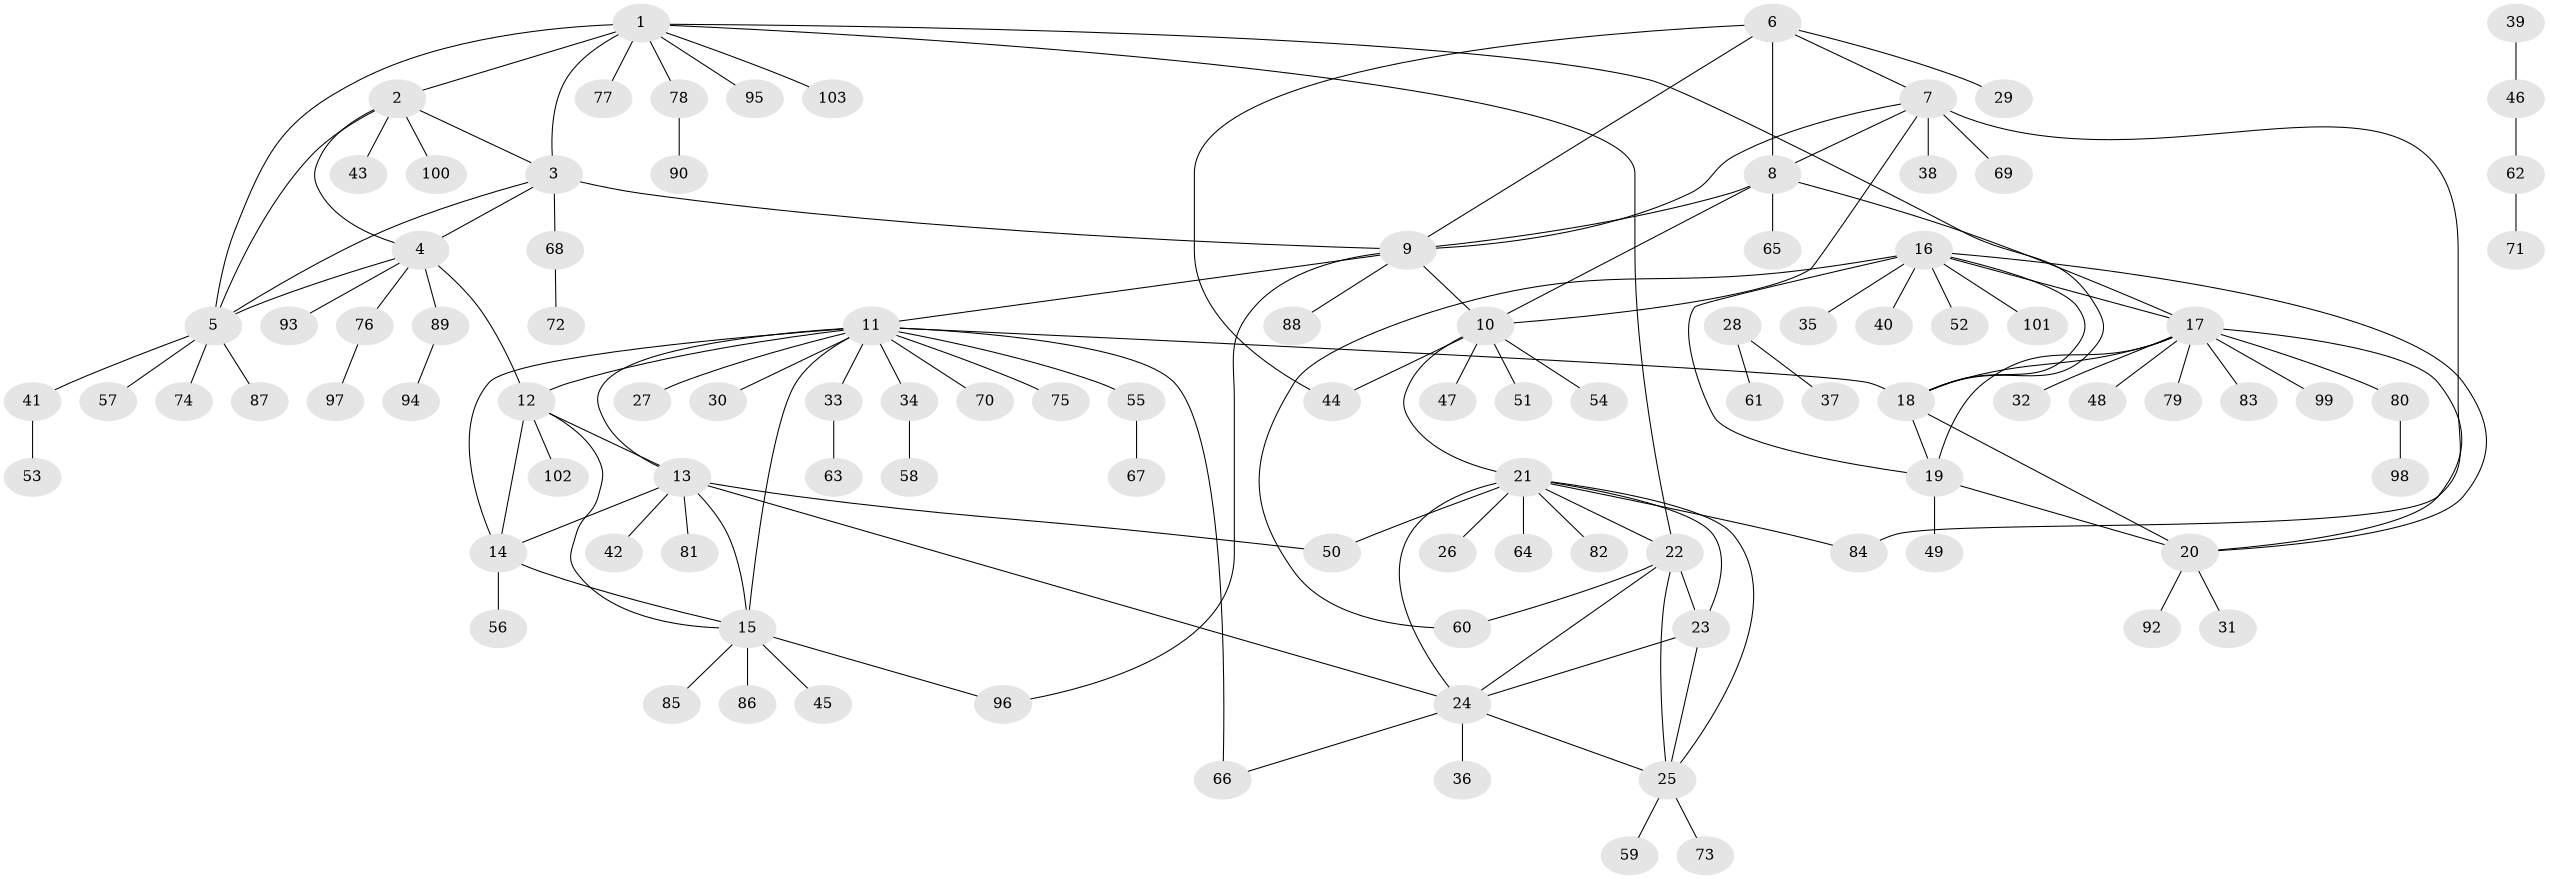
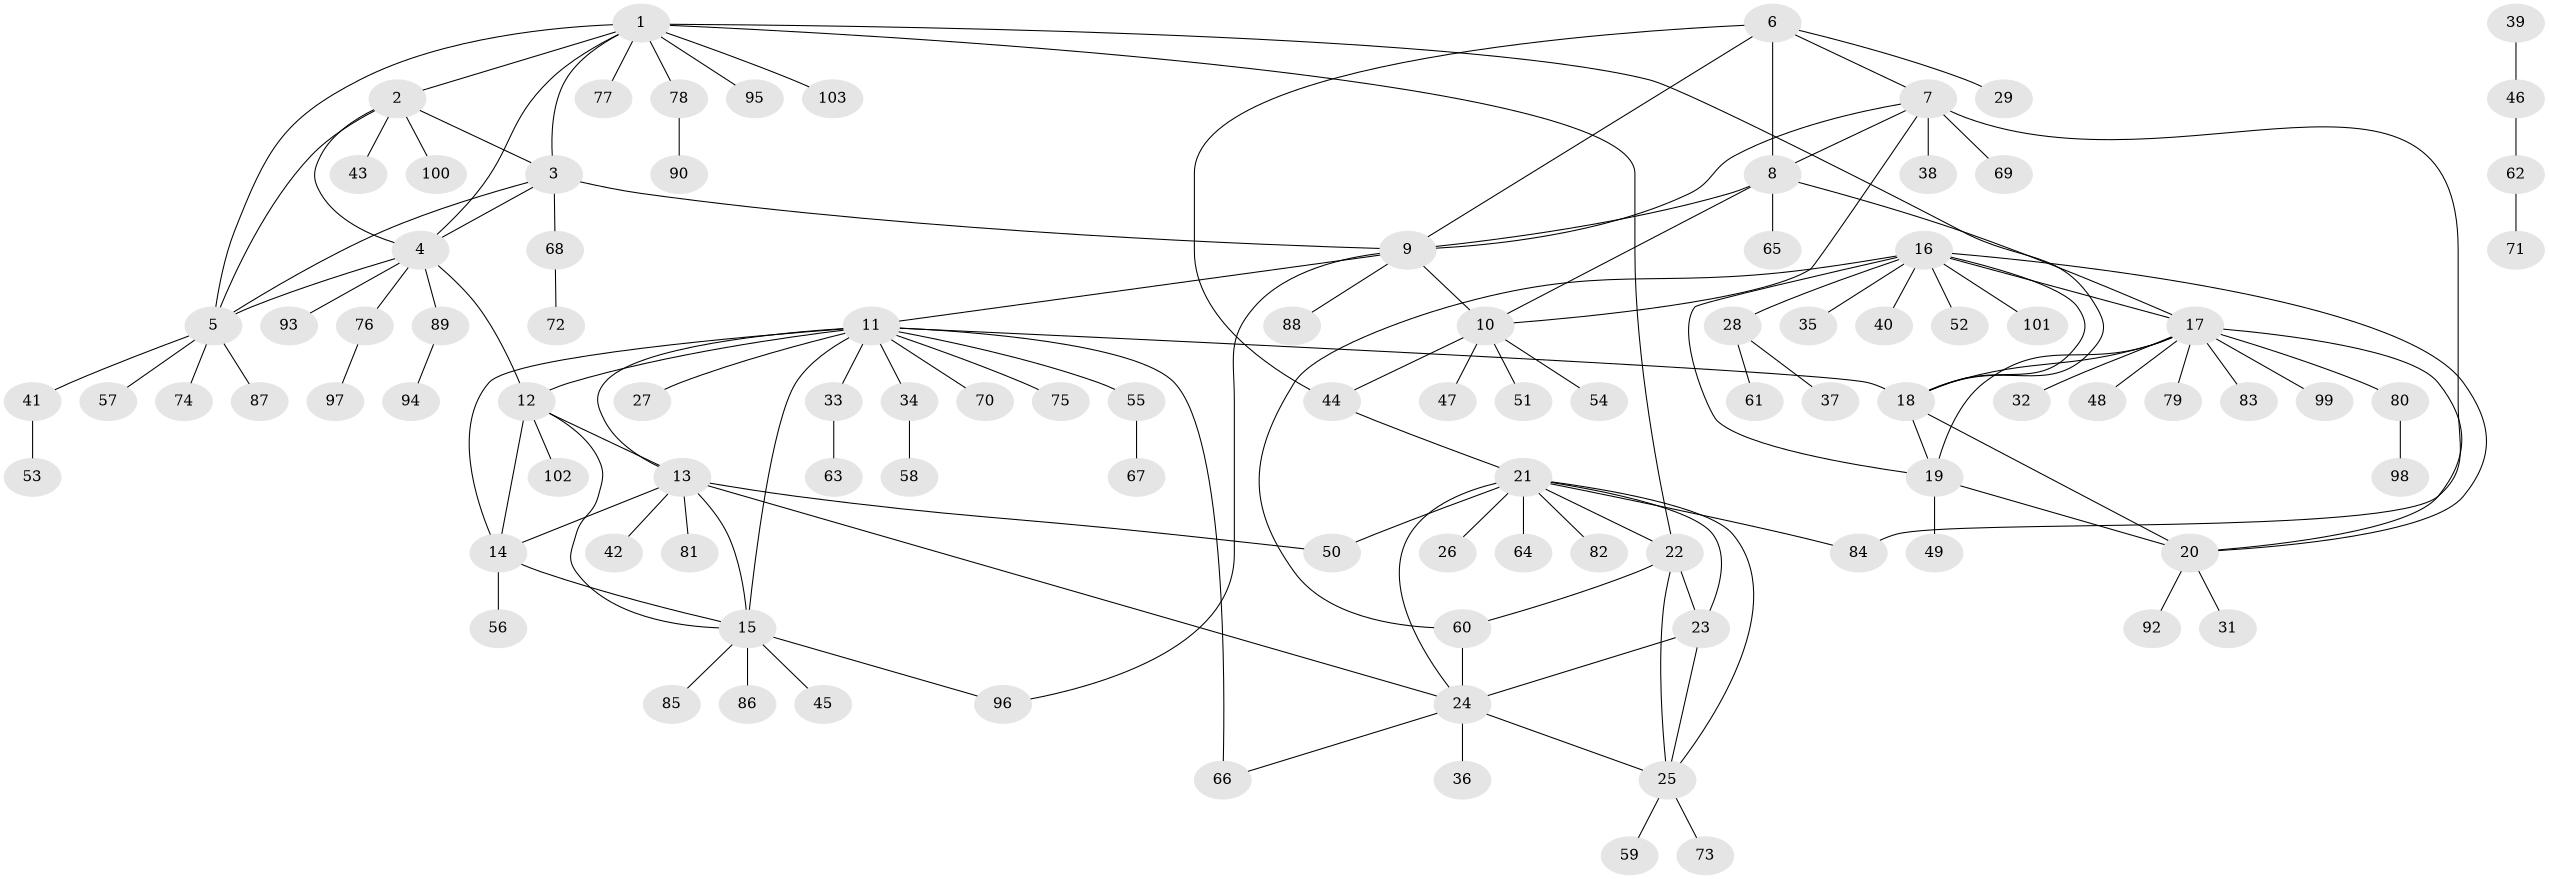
none -> (517, 124)
none -> (1826, 285)
(718, 402) -> none
(1408, 417) -> (1427, 441)
(1569, 629) -> (1462, 667)
